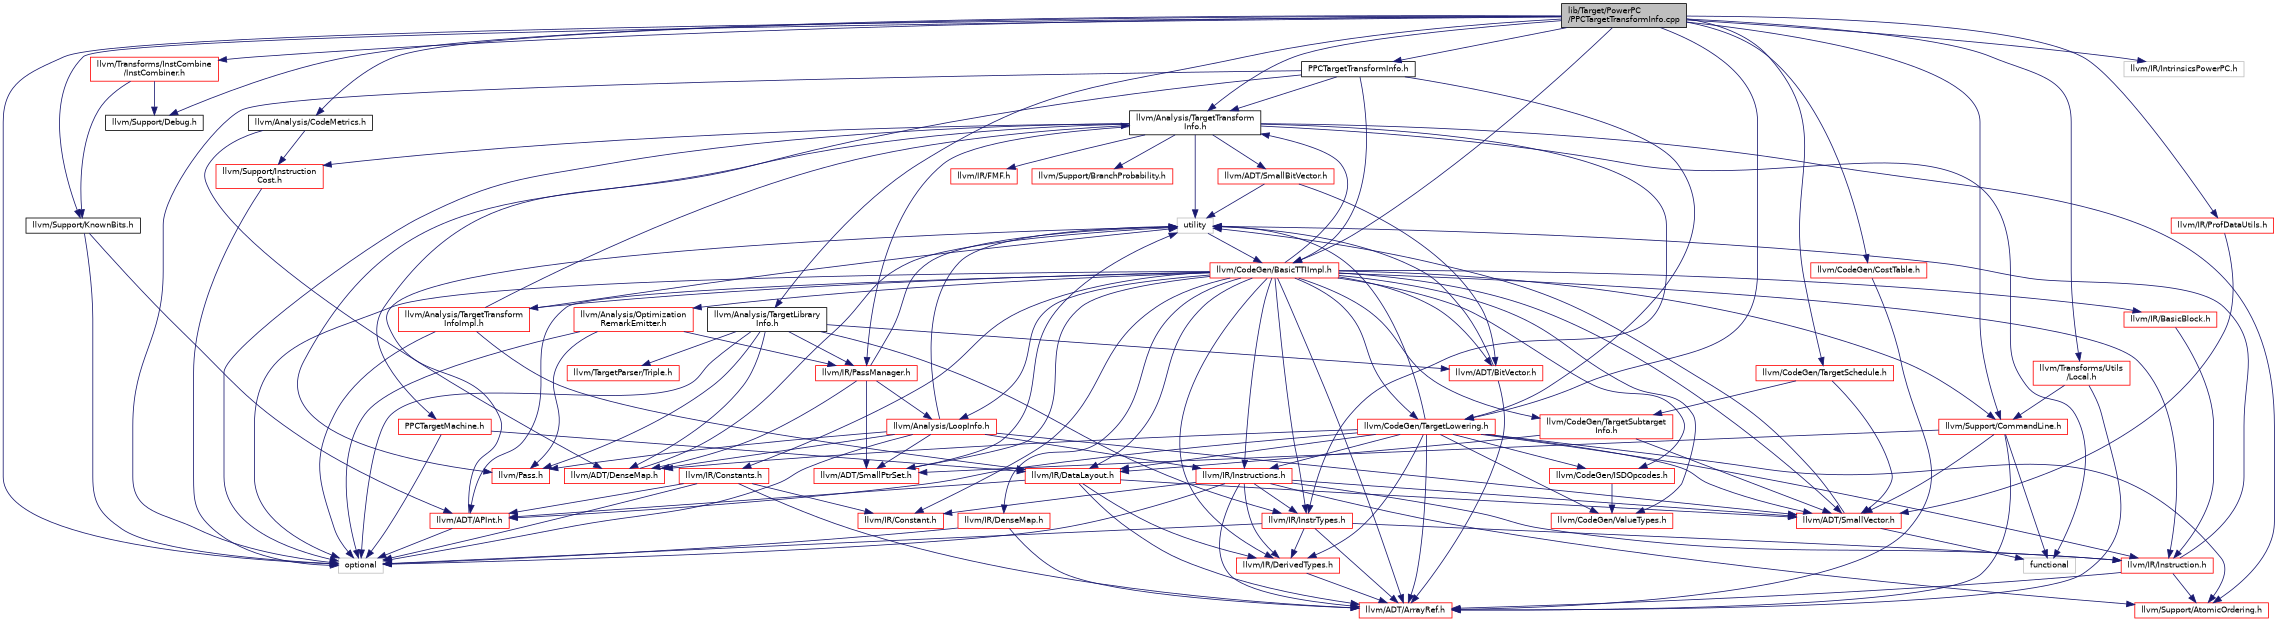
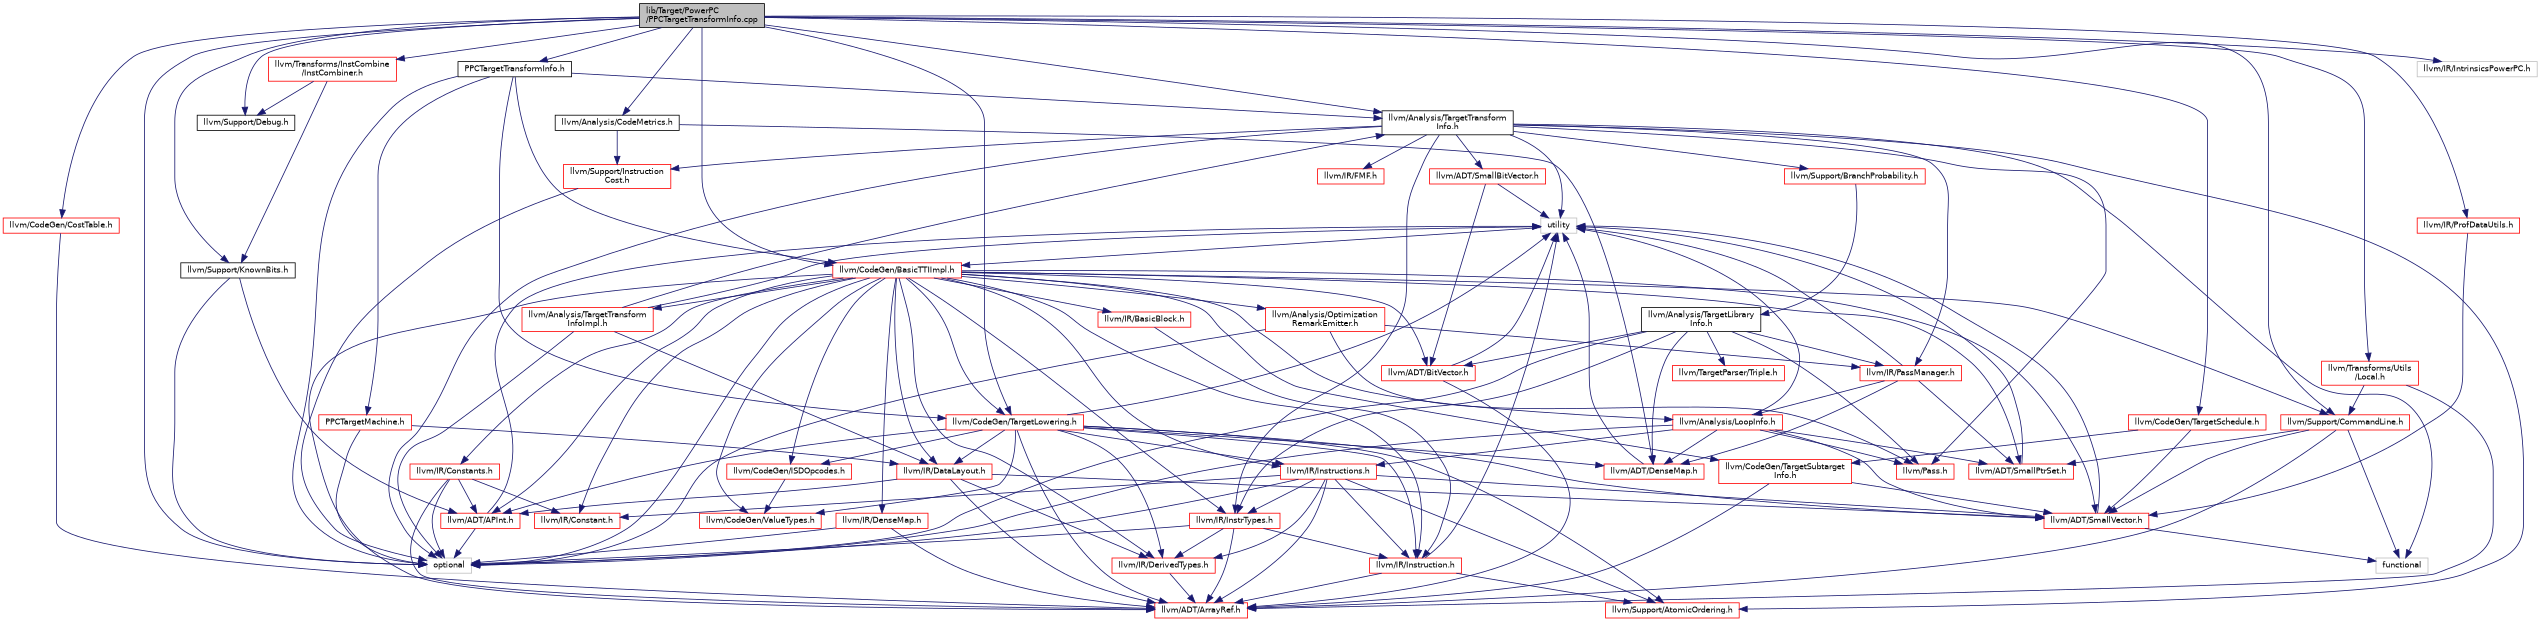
(1136, 79) -> (1842, 269)
(1347, 186) -> none
(1437, 445) -> (1510, 588)
